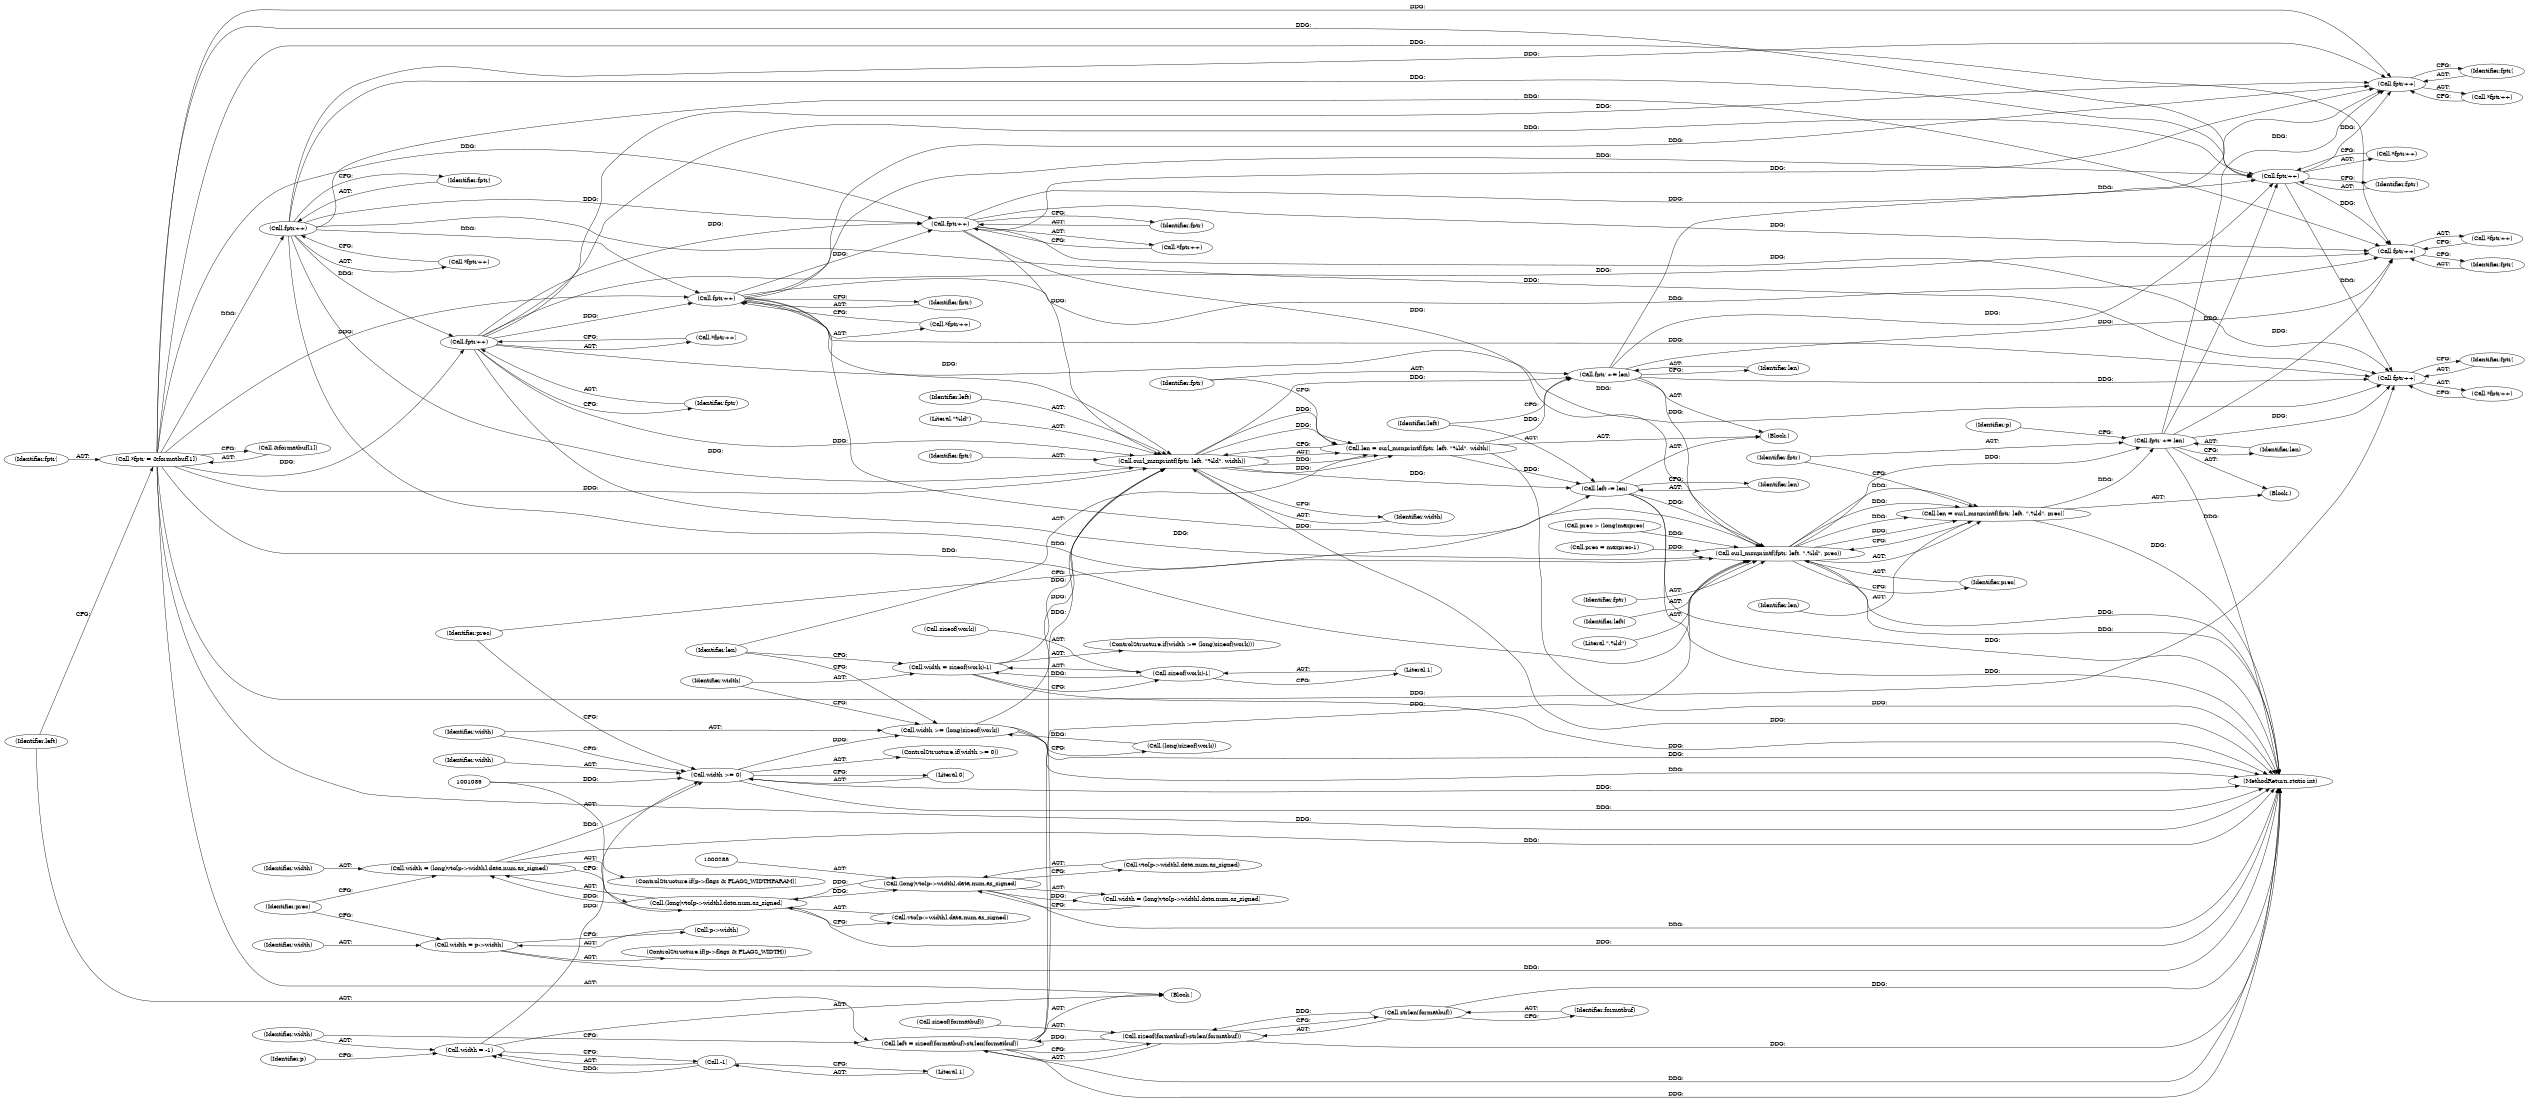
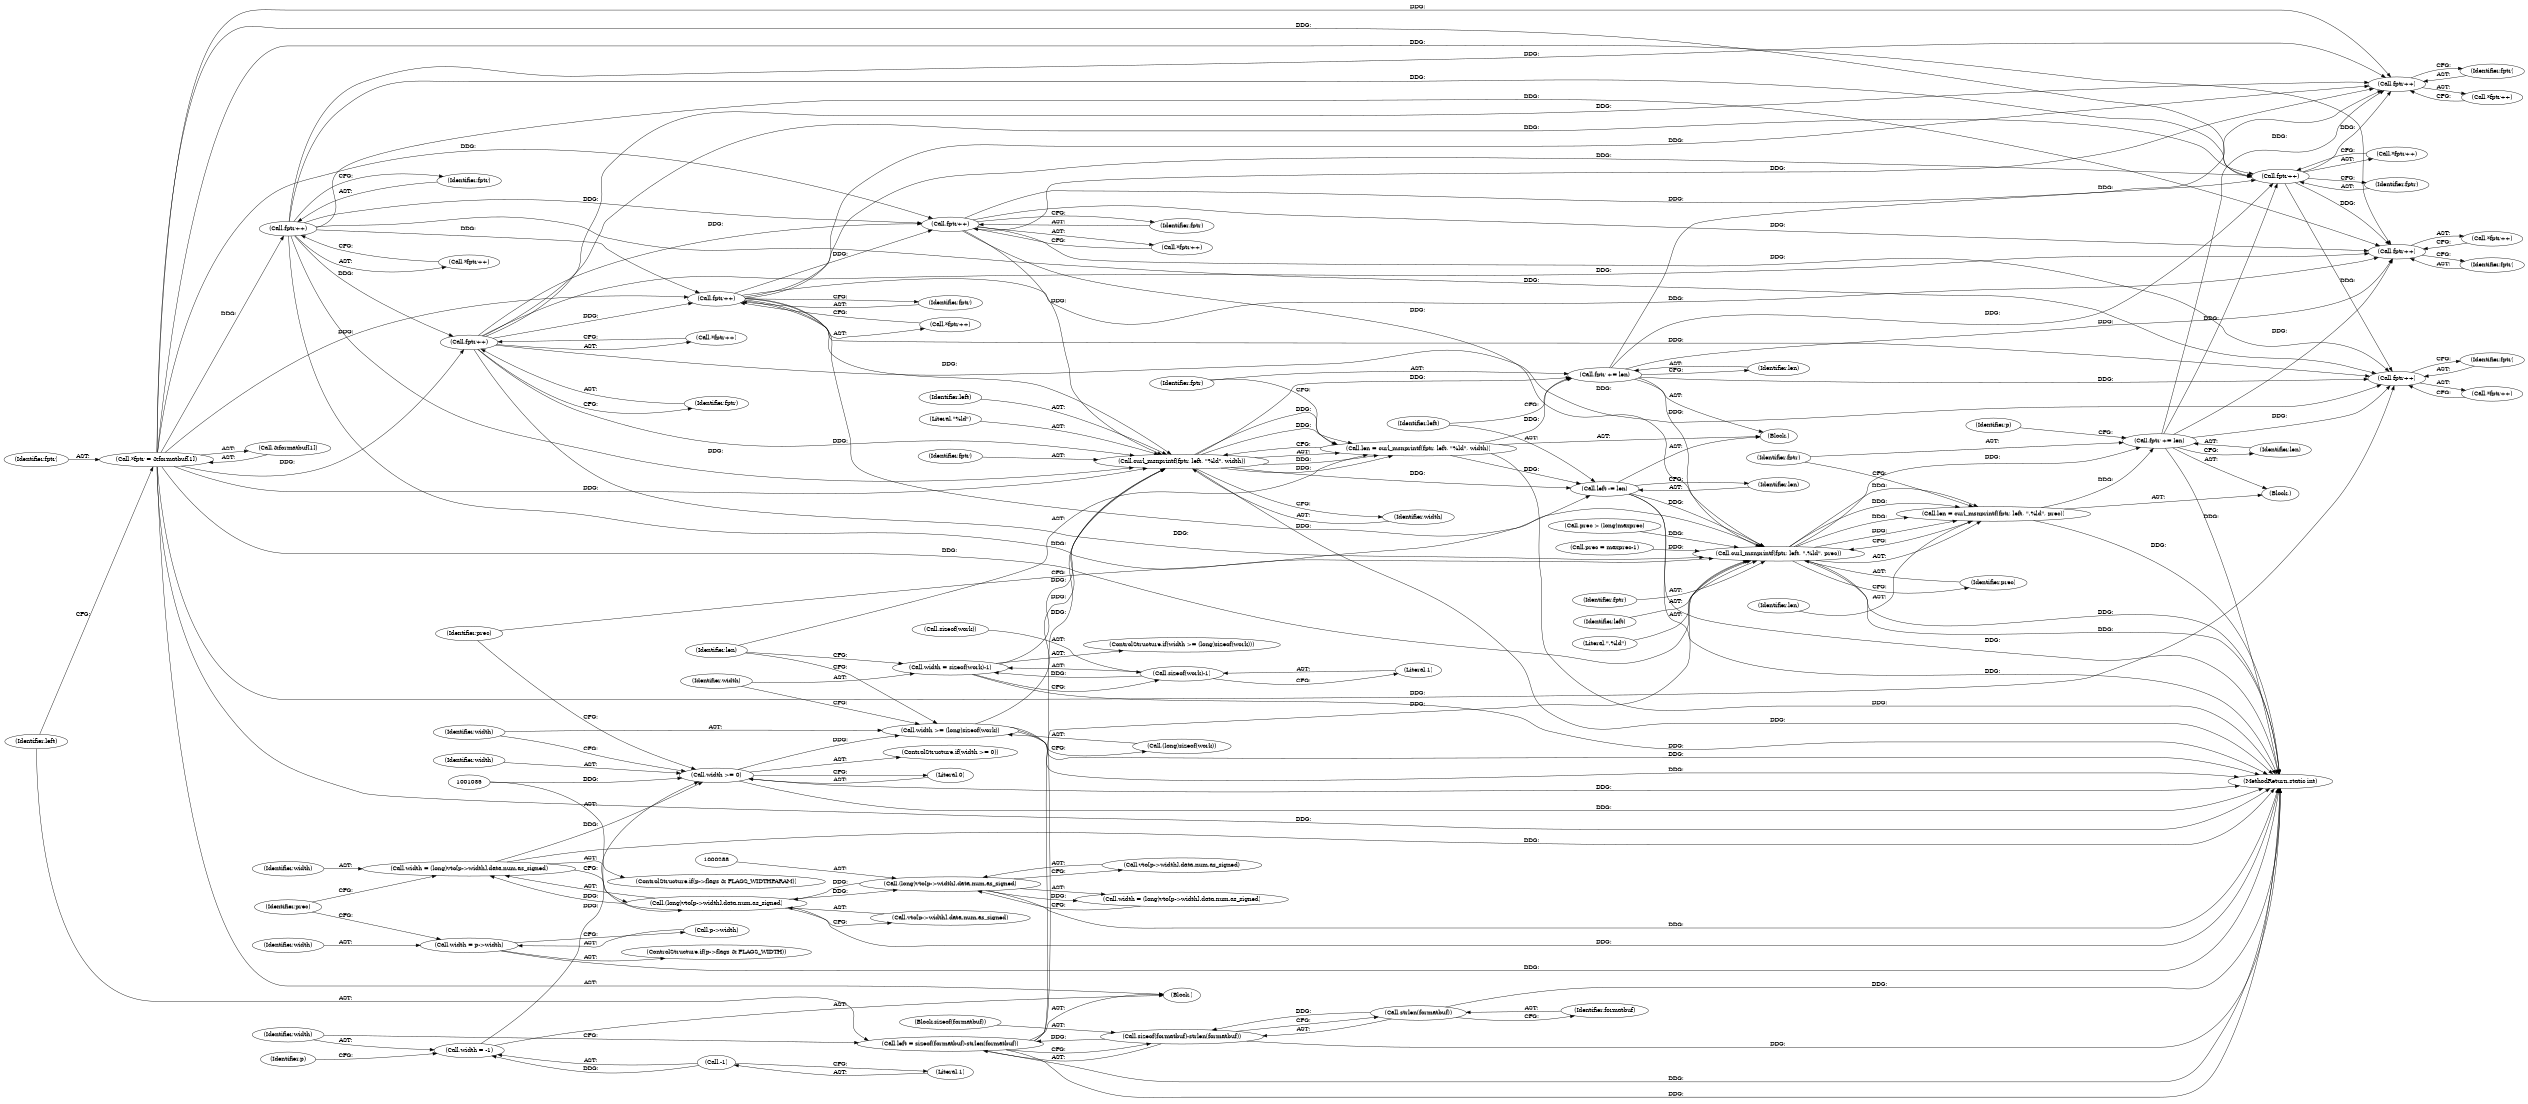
(230, 449) -> (230, 449)
(1059, 735) -> (1059, 735)
(950, 1022) -> (950, 1022)
(599, 1056) -> none
